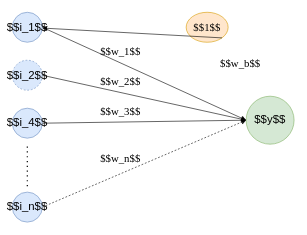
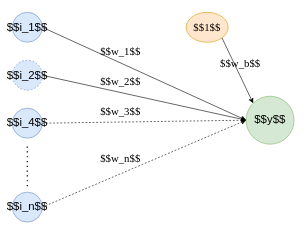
(135, 33) -> (242, 80)
(142, 122) -> (142, 122)
